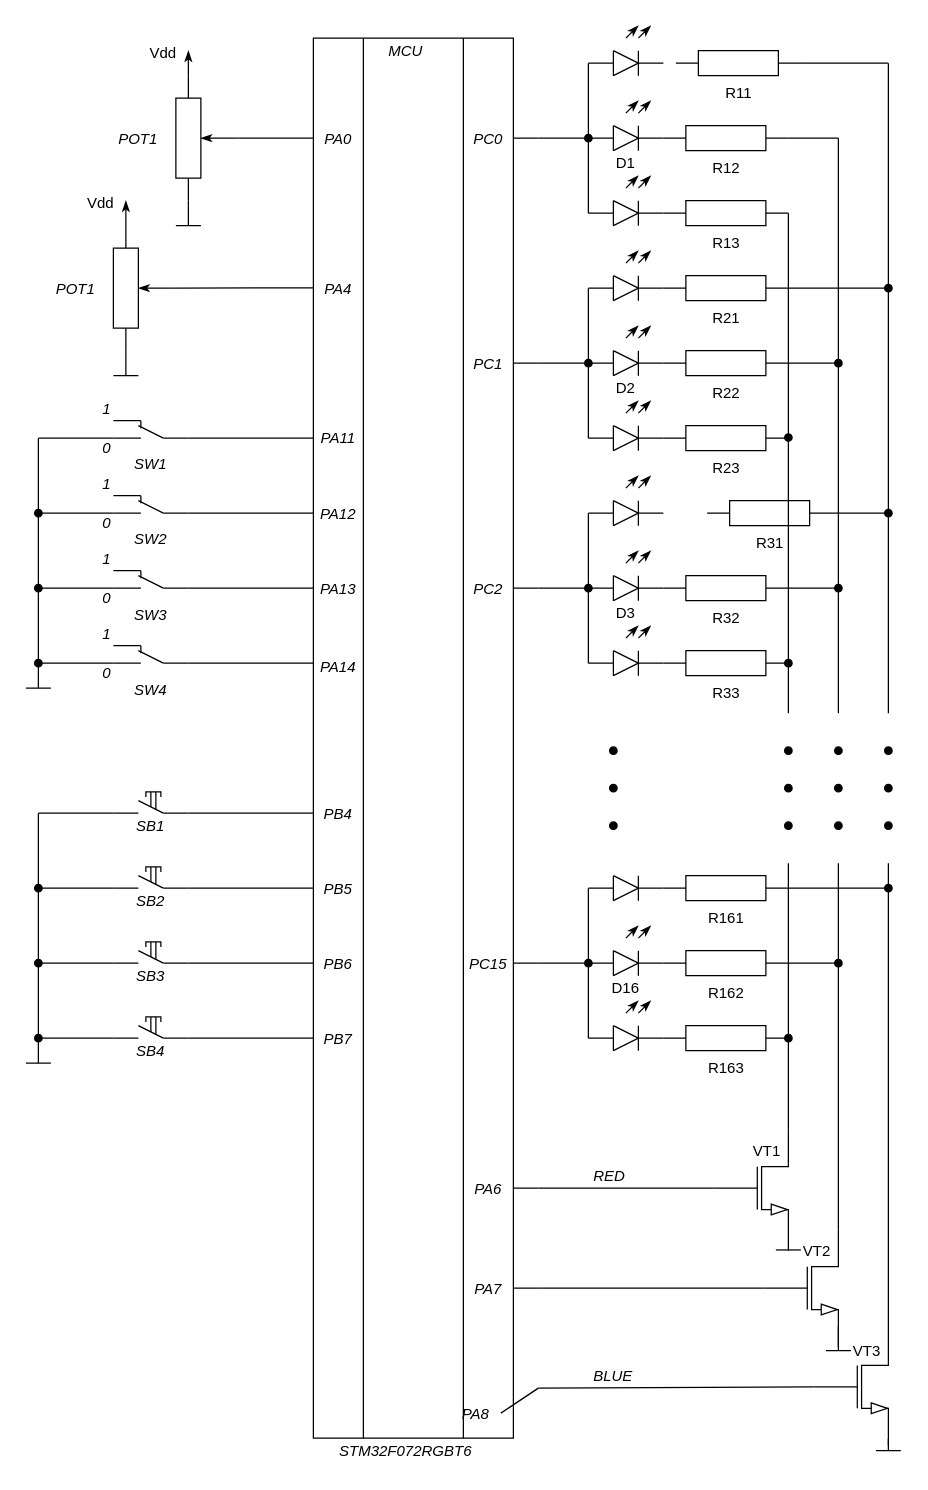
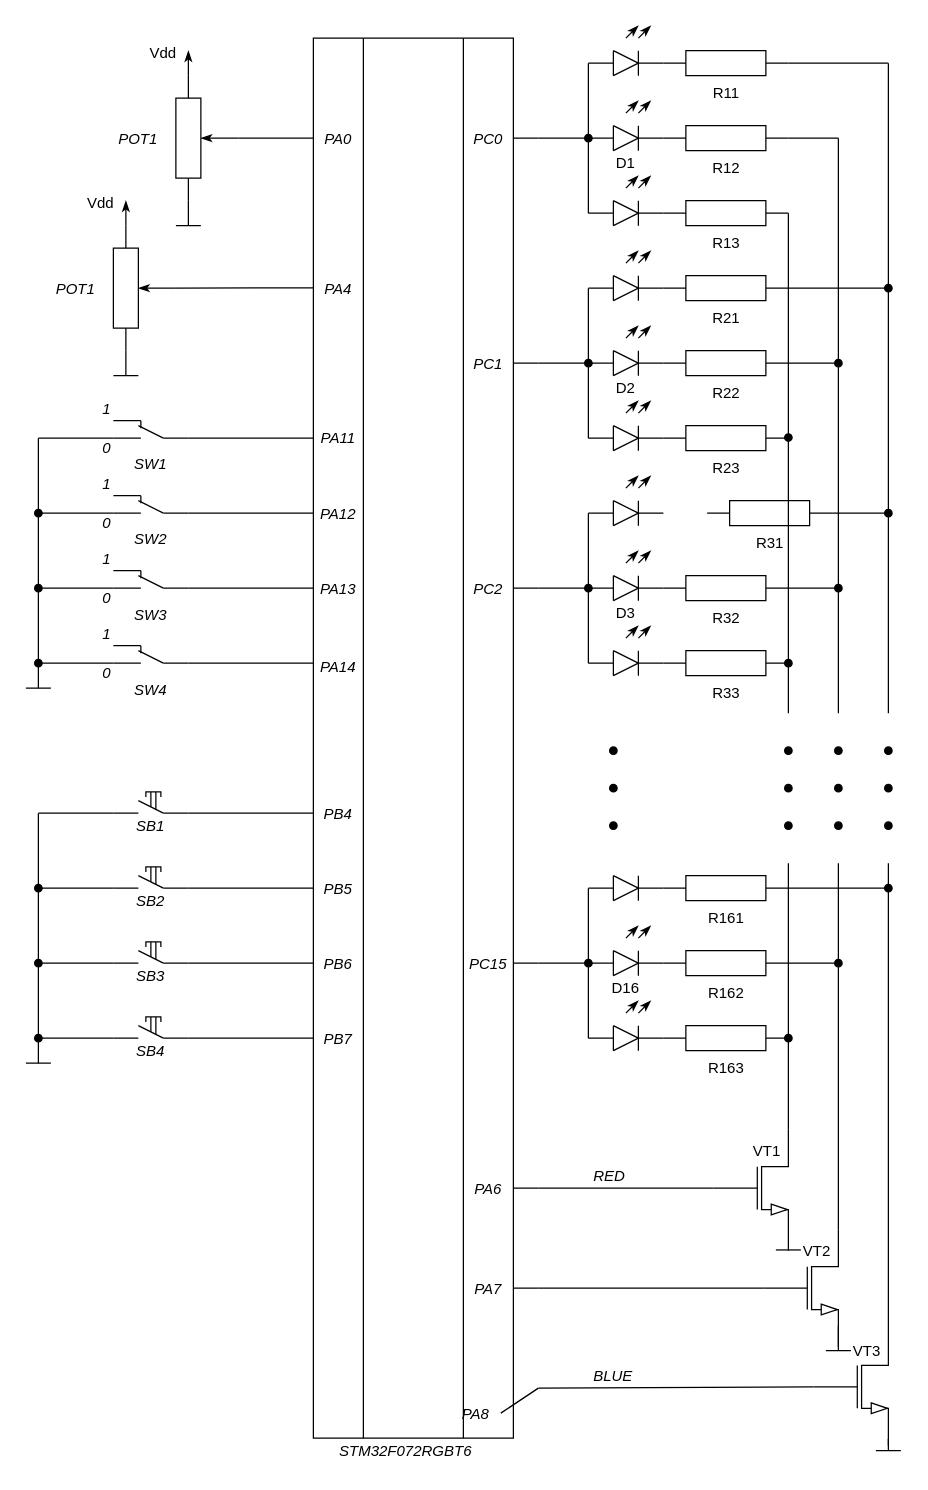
(406, 51) -> none
(738, 63) -> (726, 63)
